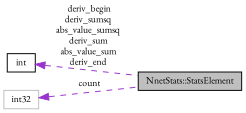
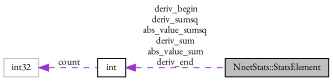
(93, 92) -> (73, 68)
